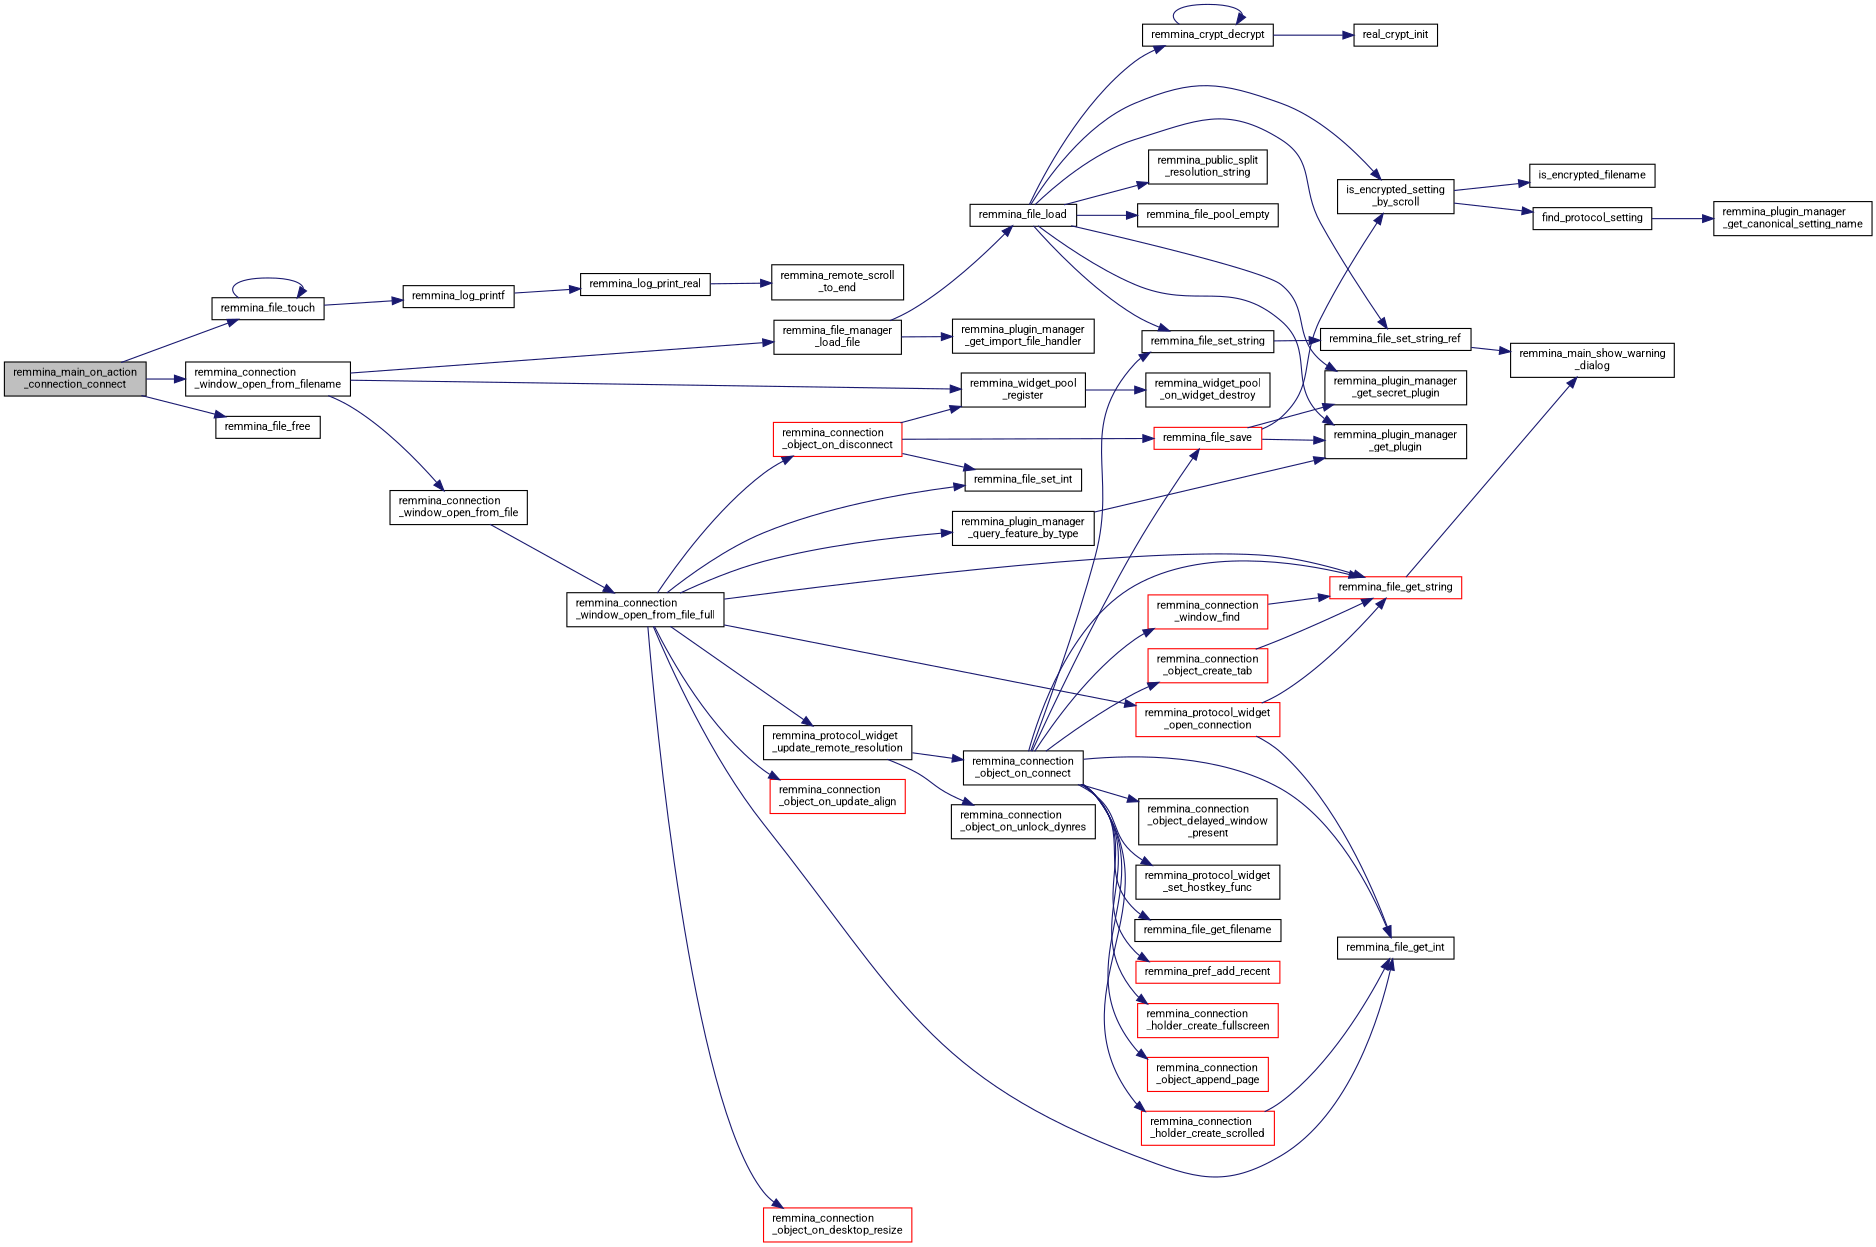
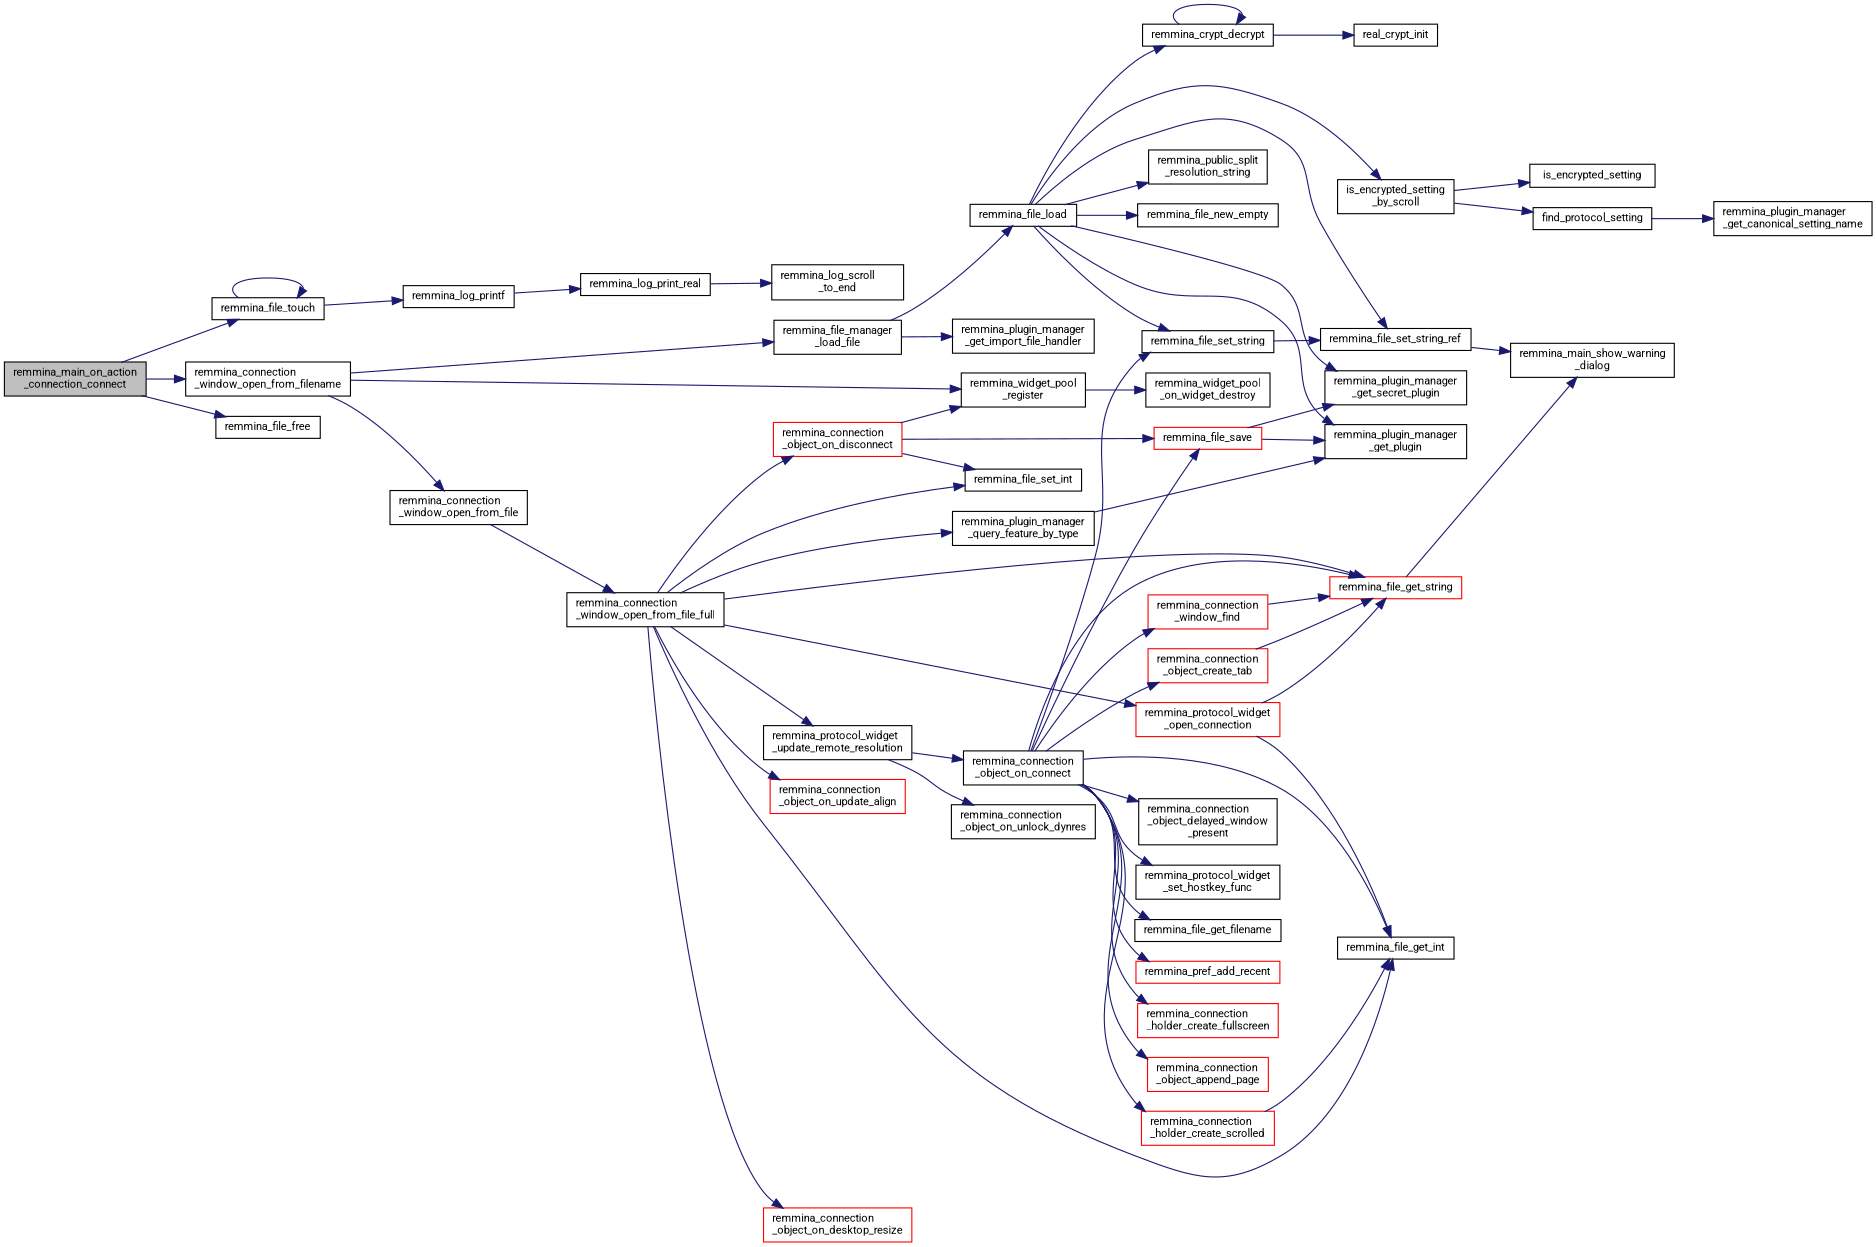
(1592, 176) -> (1592, 176)
(1208, 215) -> (1208, 215)
(838, 282) -> (838, 282)
(1317, 328) -> none
